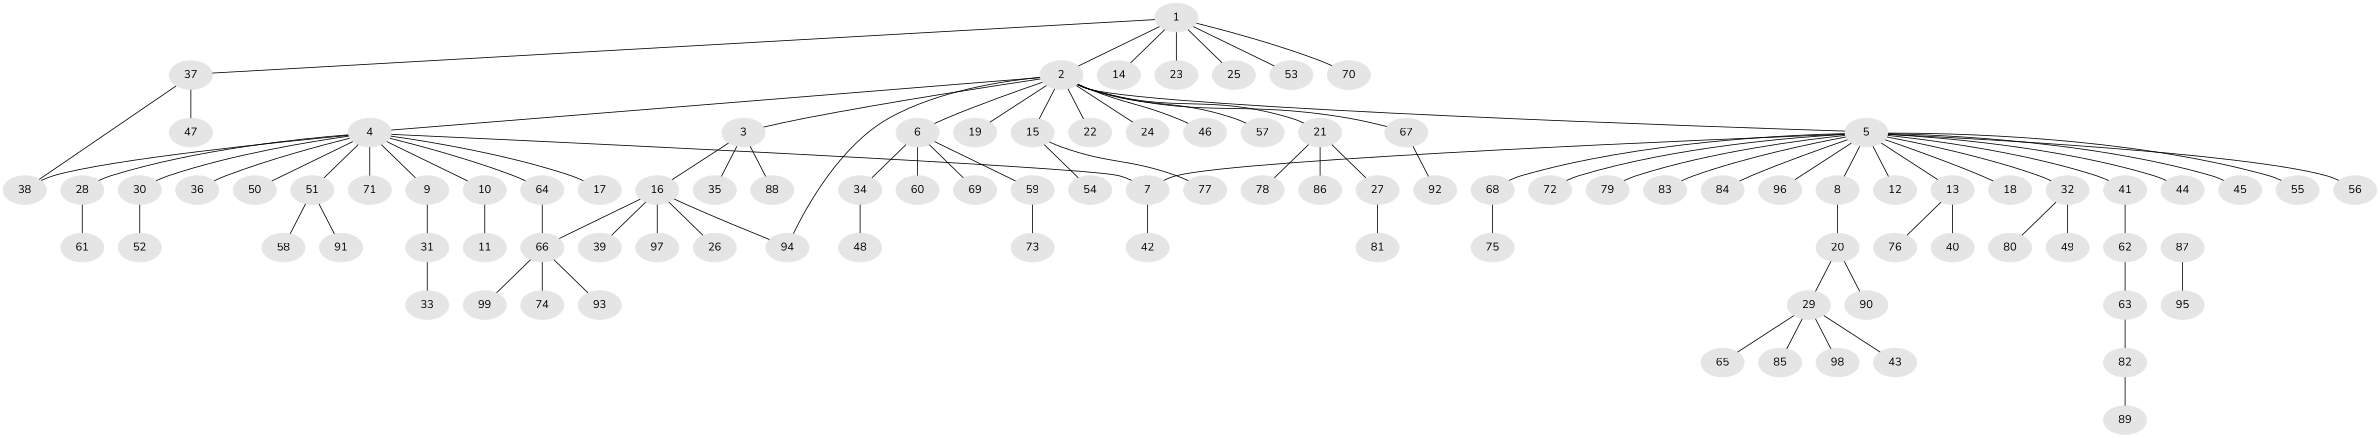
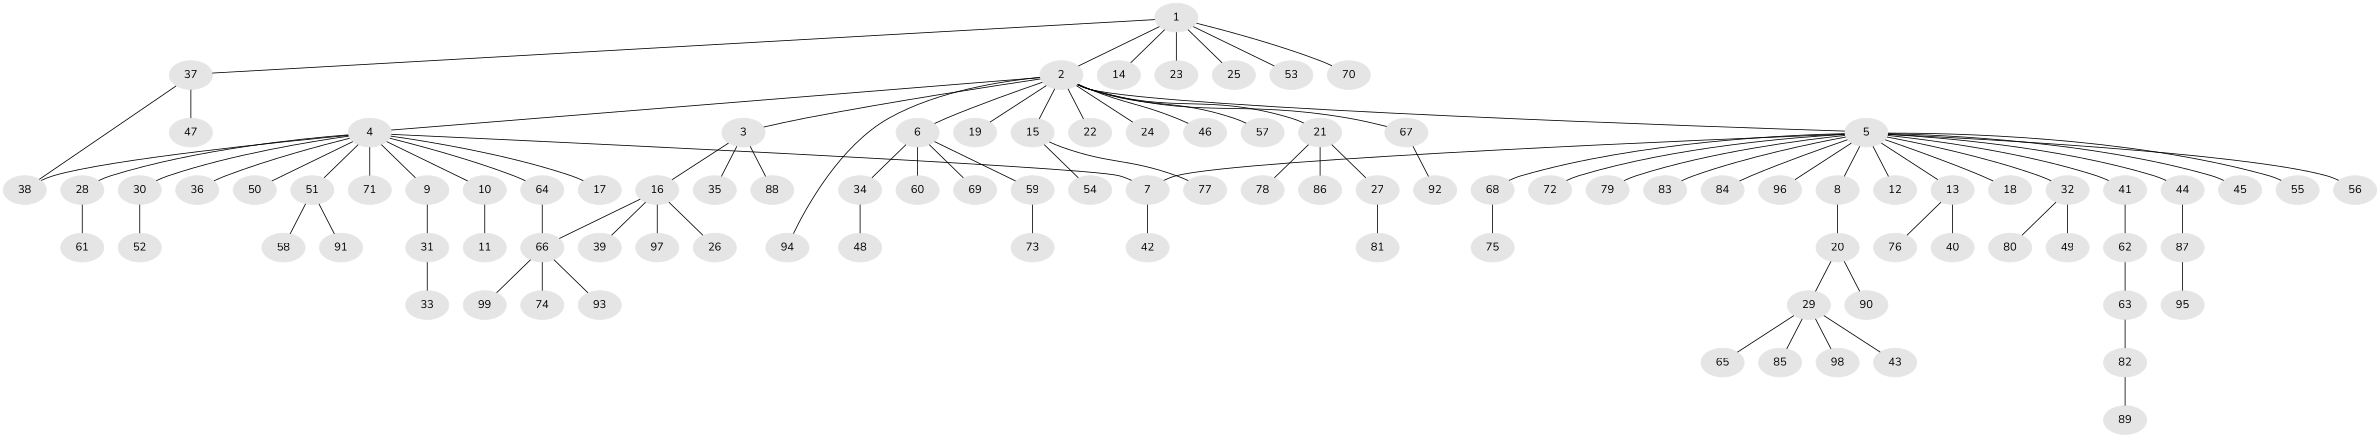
none -> (2183, 219)
(722, 220) -> none
